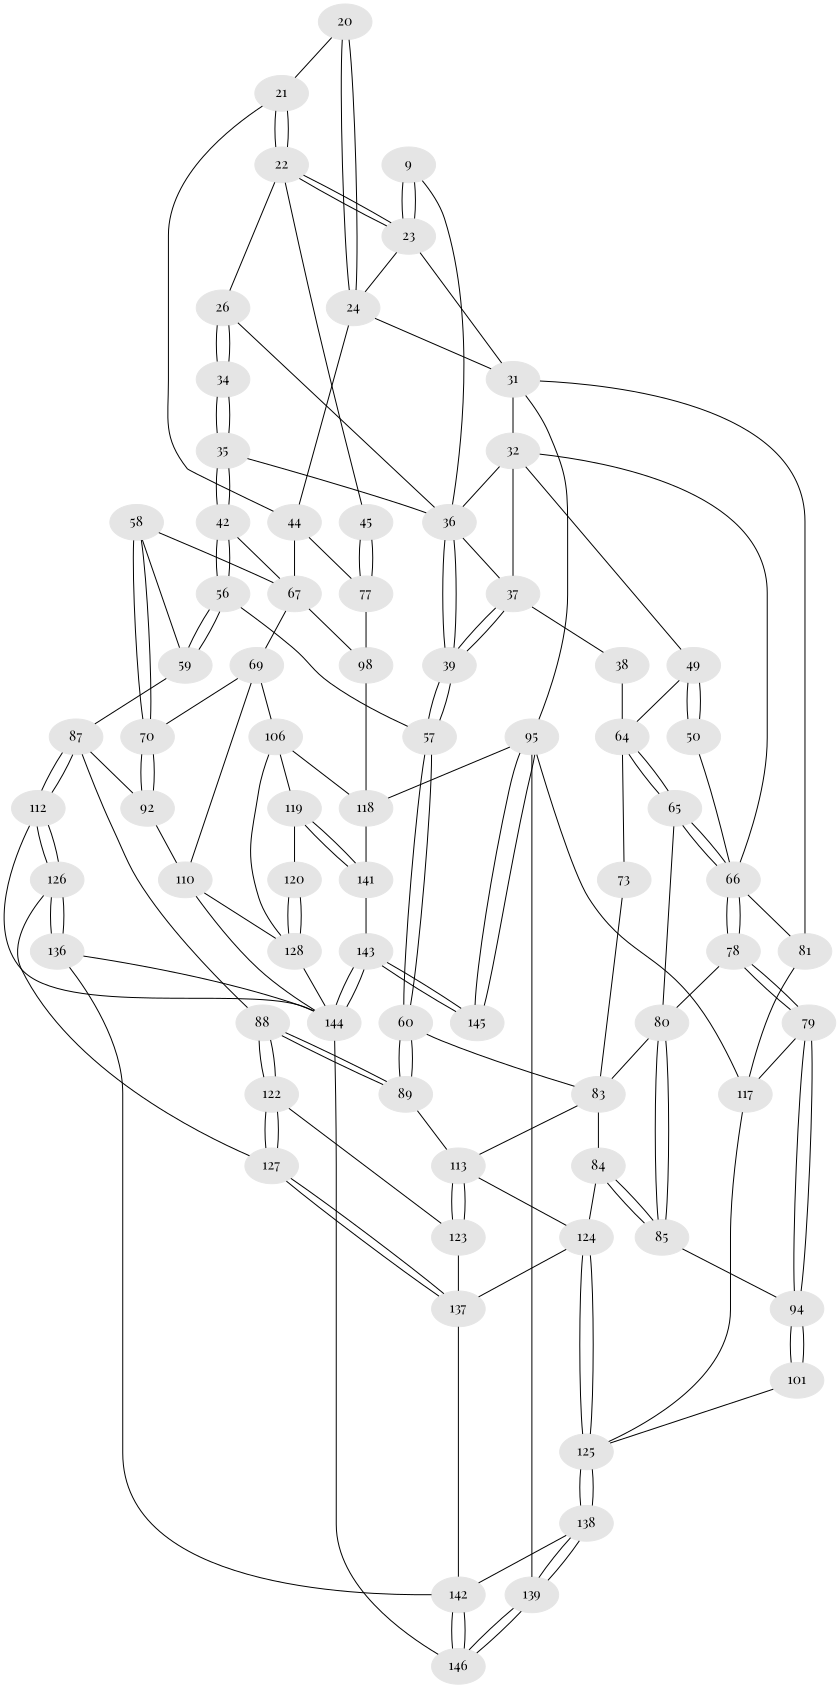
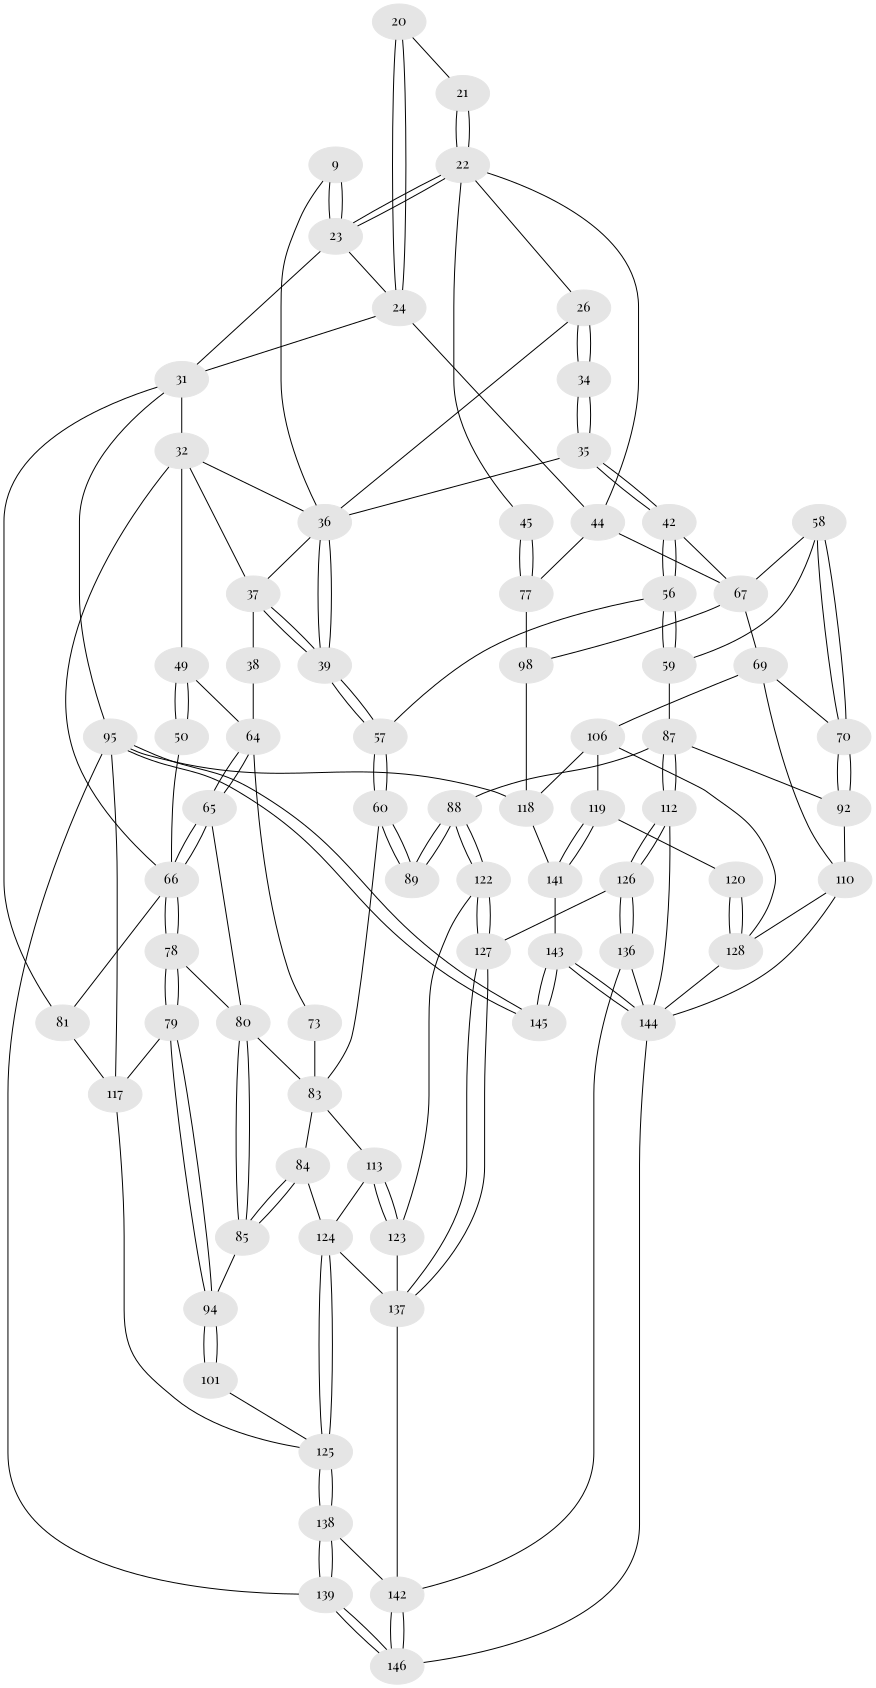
(168, 319) -> (638, 301)
(432, 1130) -> none
